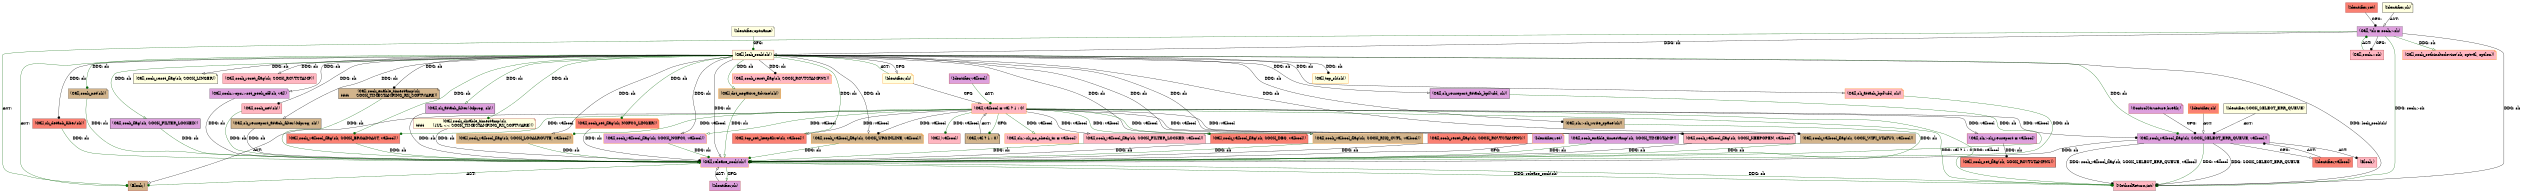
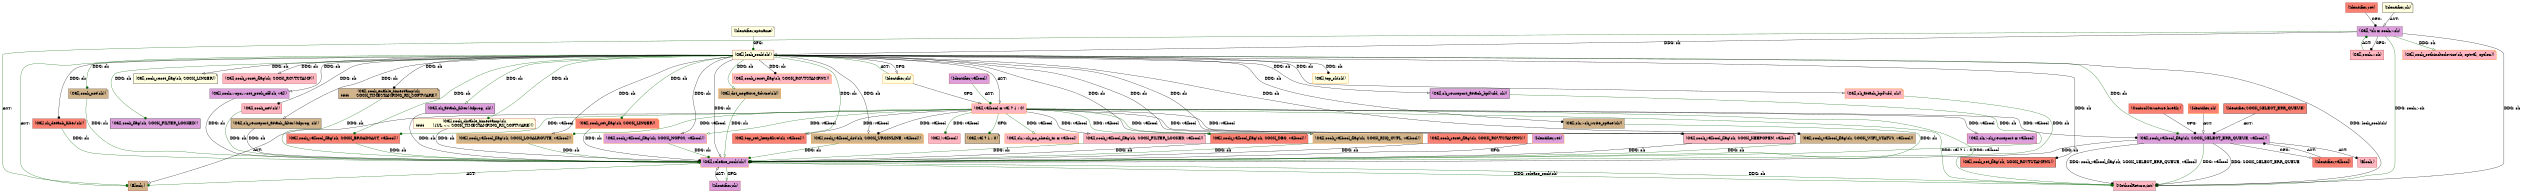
(258, 64) -> (258, 64)
(2156, 109) -> (2156, 109)
(2265, 109) -> (2265, 109)
(617, 124) -> (617, 124)
(980, 124) -> (954, 65)
(867, 139) -> (867, 139)
(1624, 139) -> none
(2005, 149) -> (1469, 61)
(426, 159) -> none
